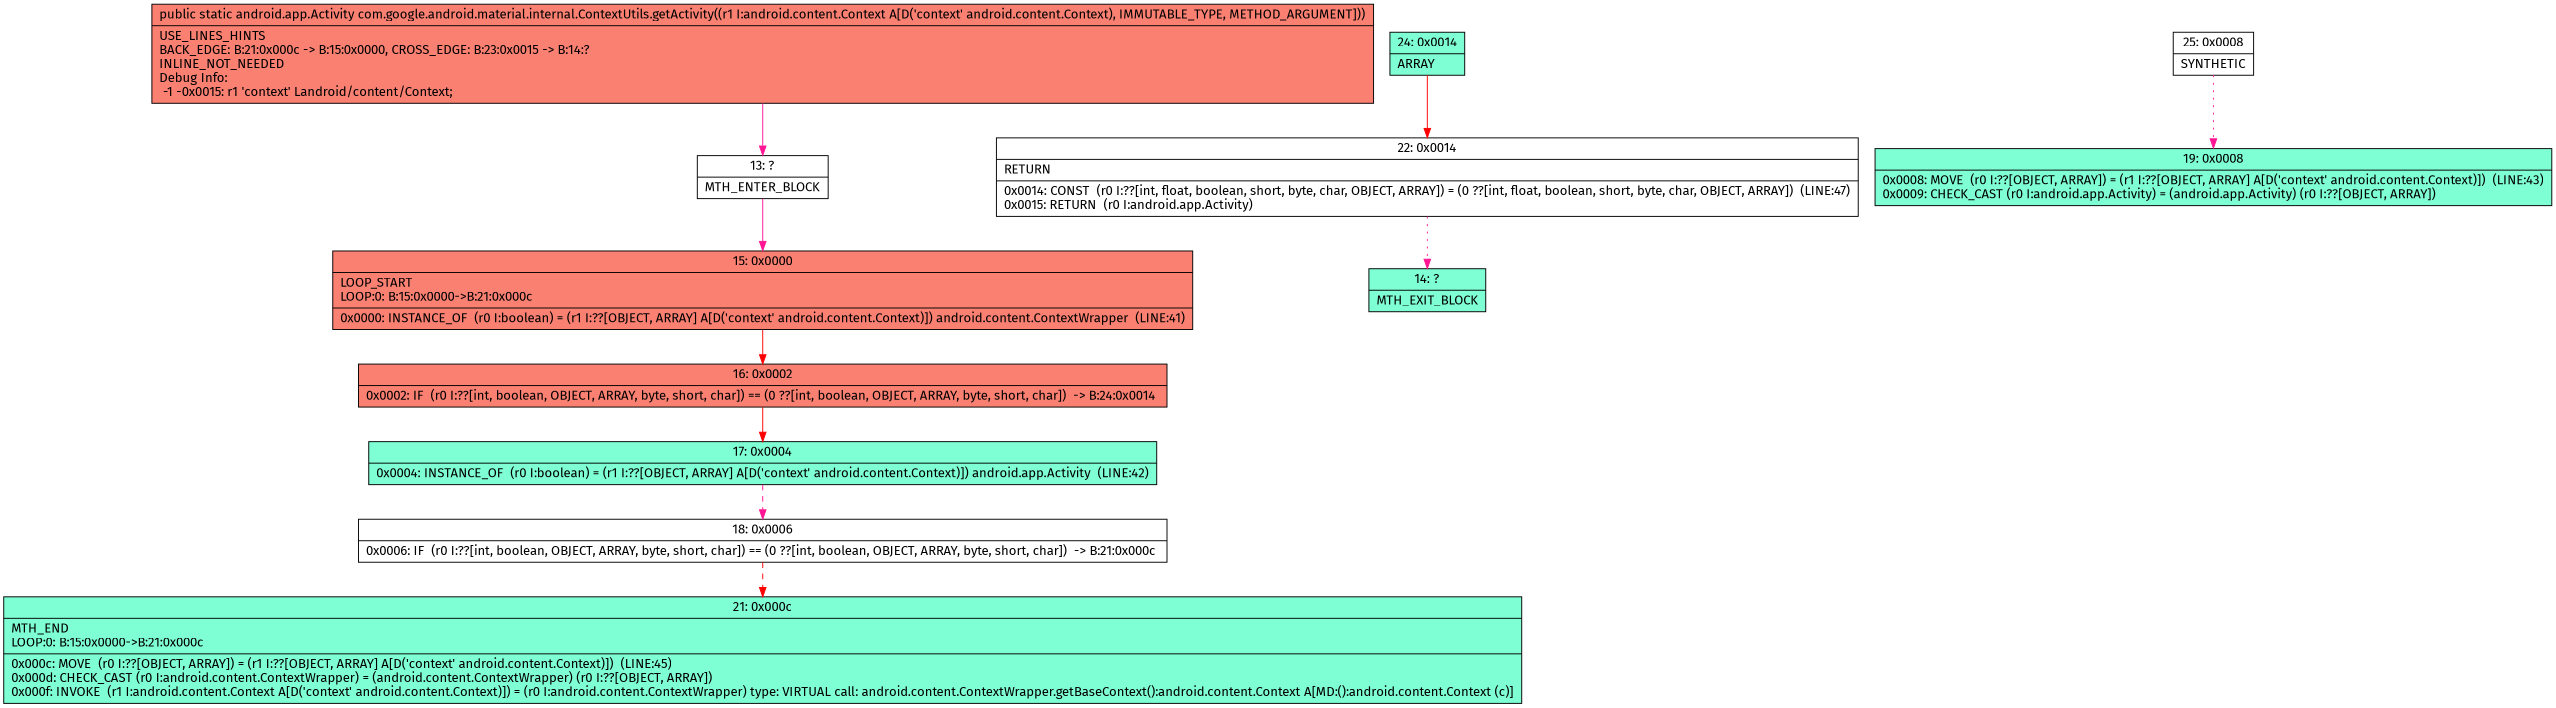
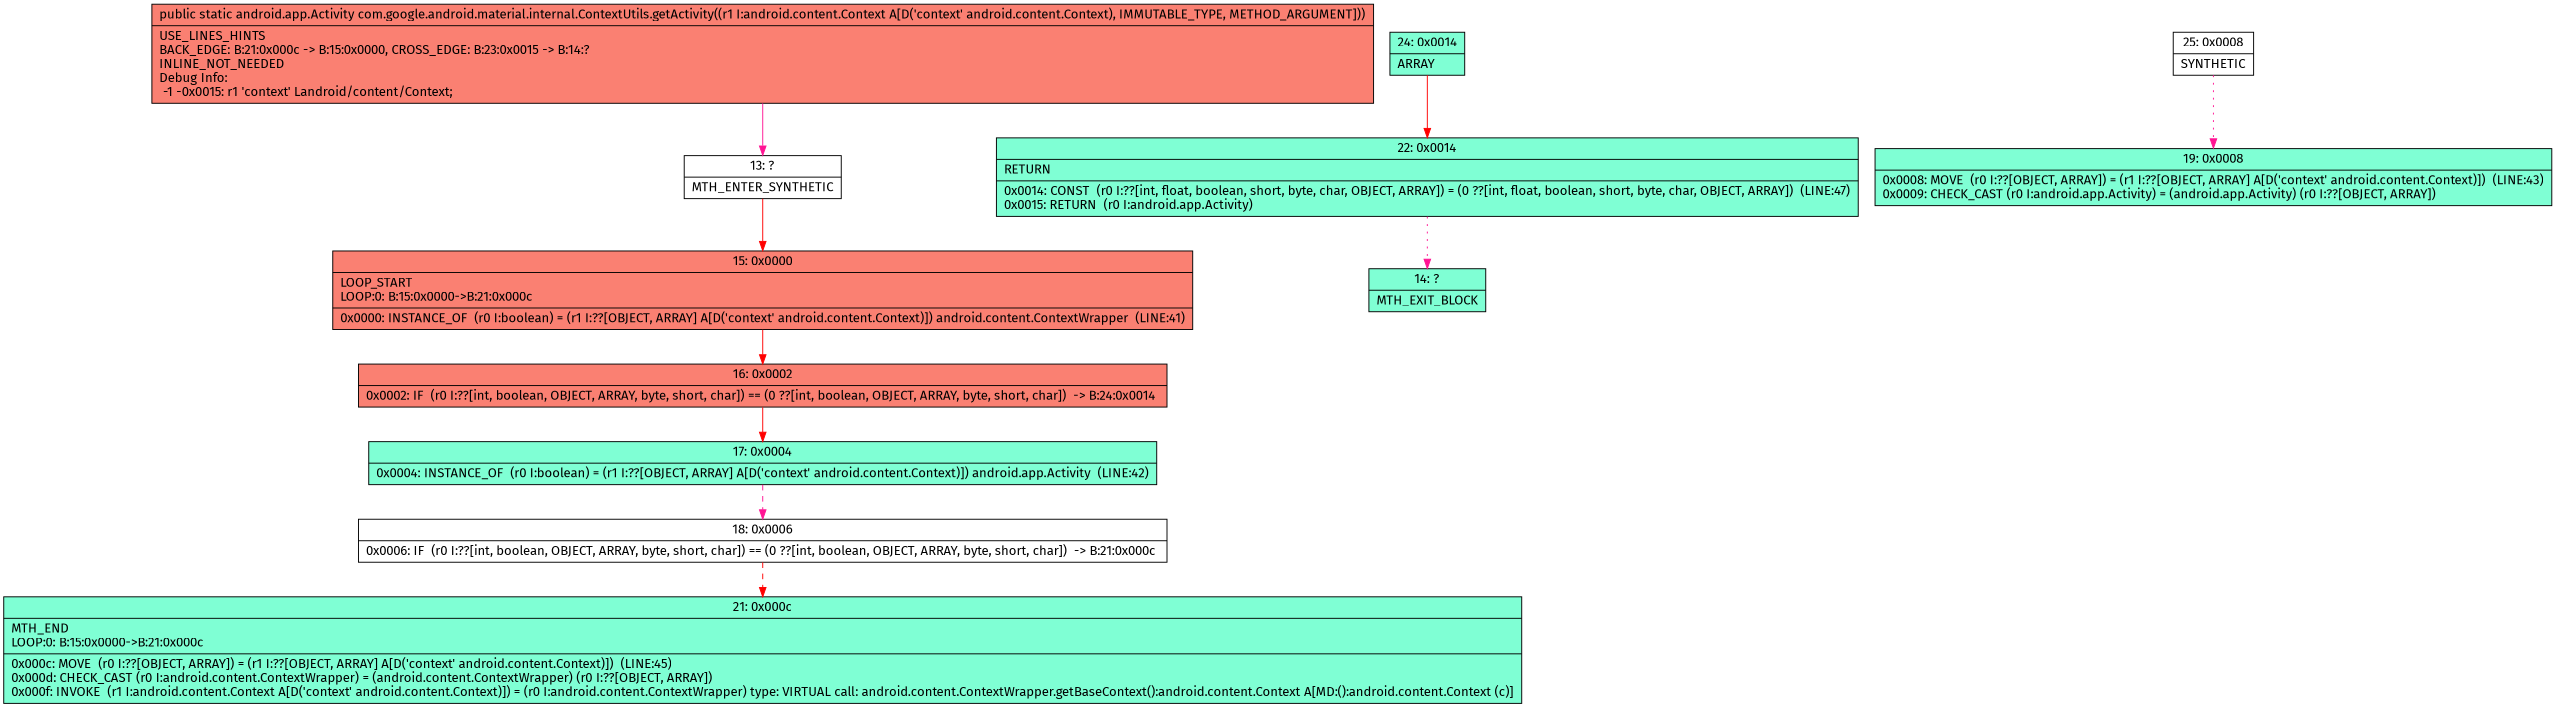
(1427, 177) -> (1427, 177)
(763, 187) -> (763, 187)
(763, 220) -> (763, 220)
